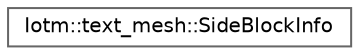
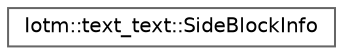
(180, 27) -> (172, 27)
